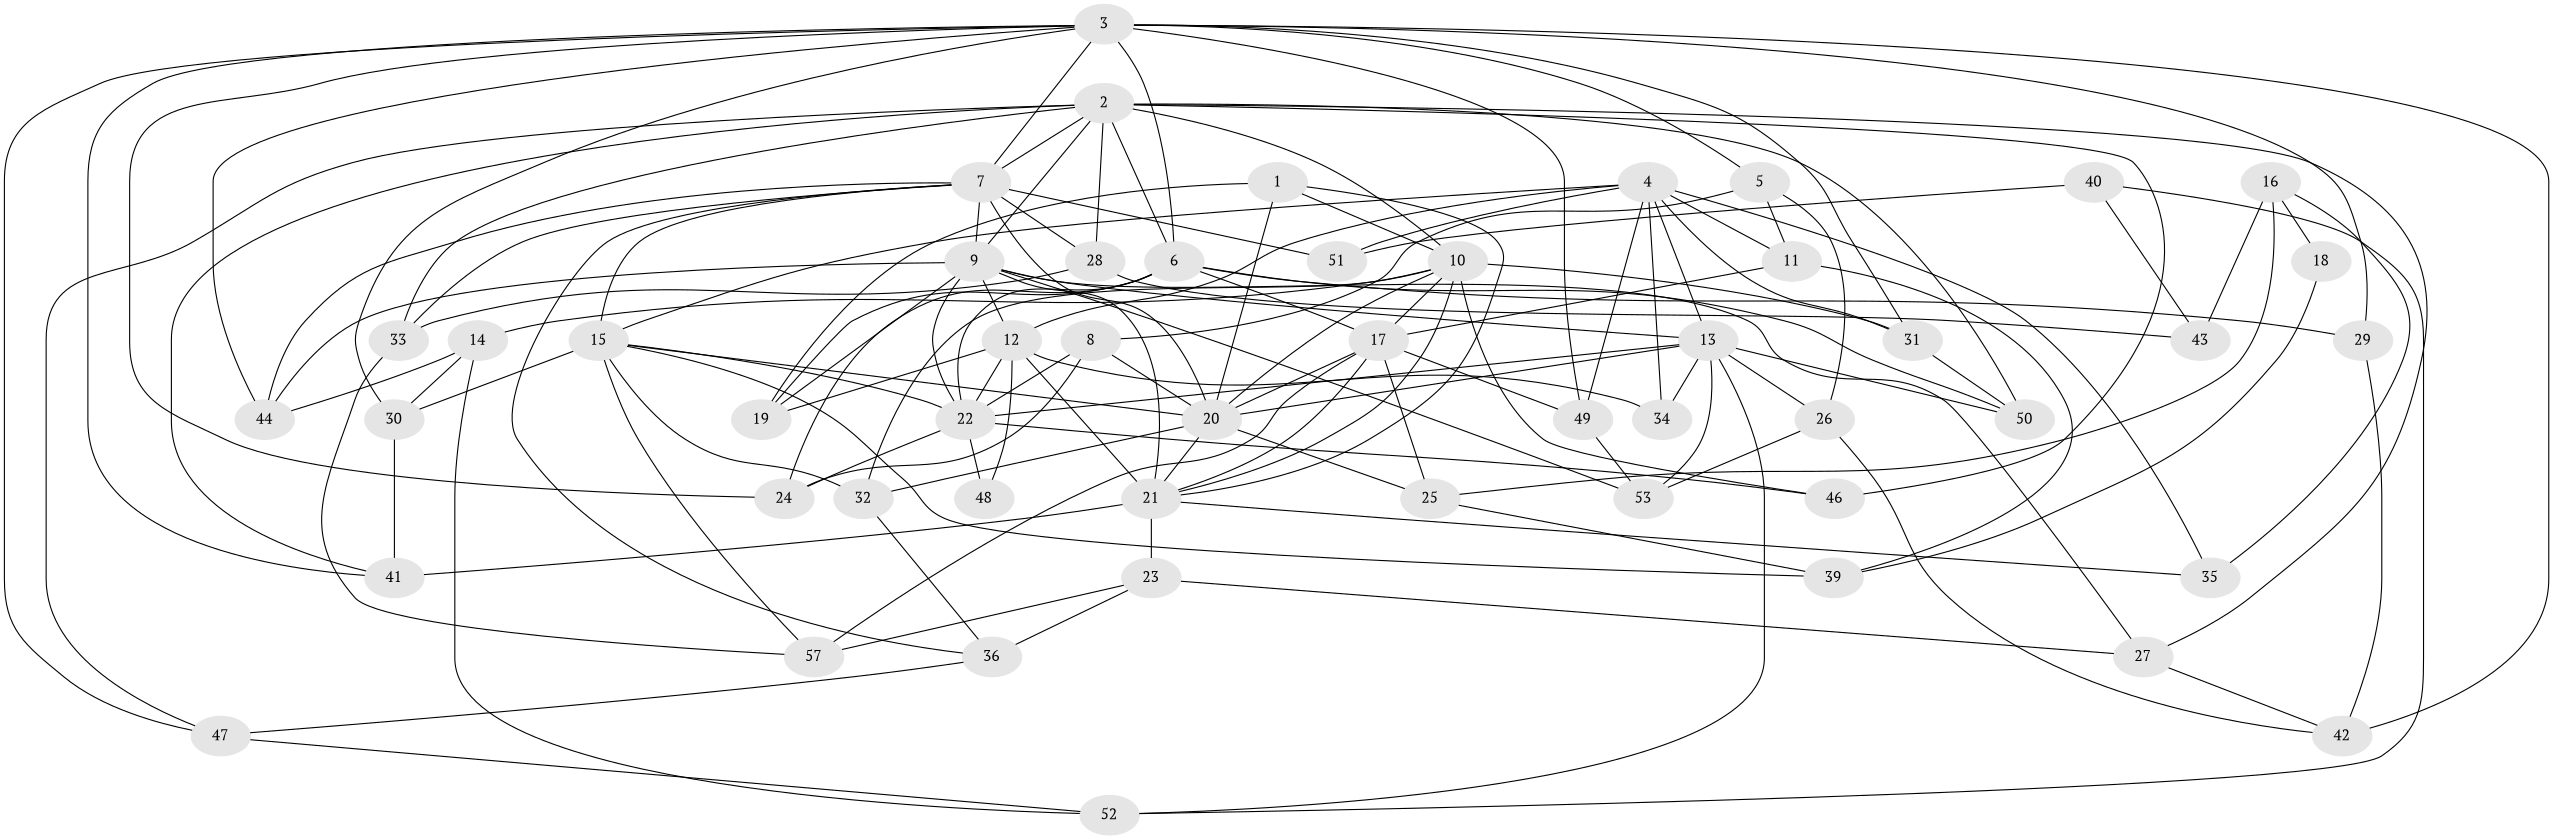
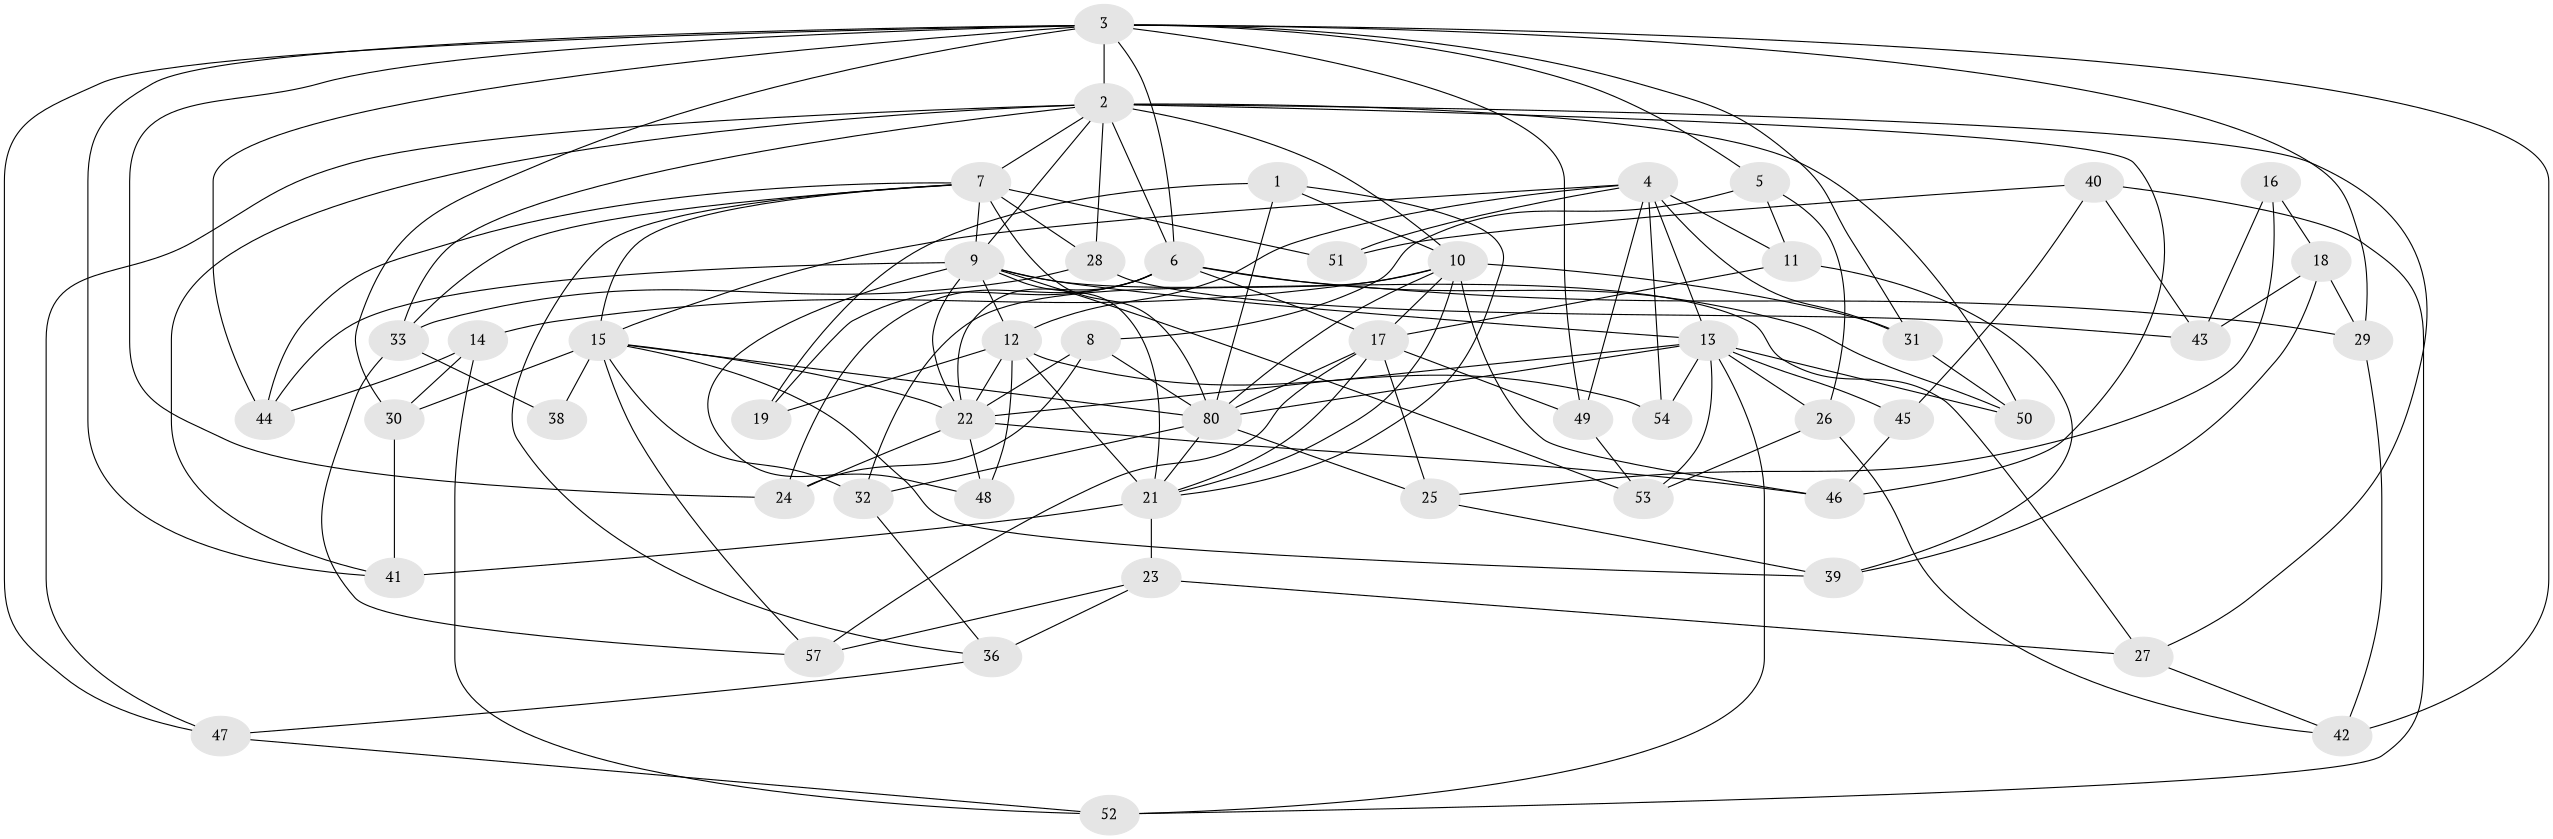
(1048, 97) -> (1104, 64)
none -> (2342, 301)
none -> (2259, 302)
(846, 356) -> (709, 404)
none -> (557, 420)
(1212, 420) -> (1212, 420)
(1662, 420) -> (1662, 420)
none -> (1904, 420)
(2210, 578) -> none
